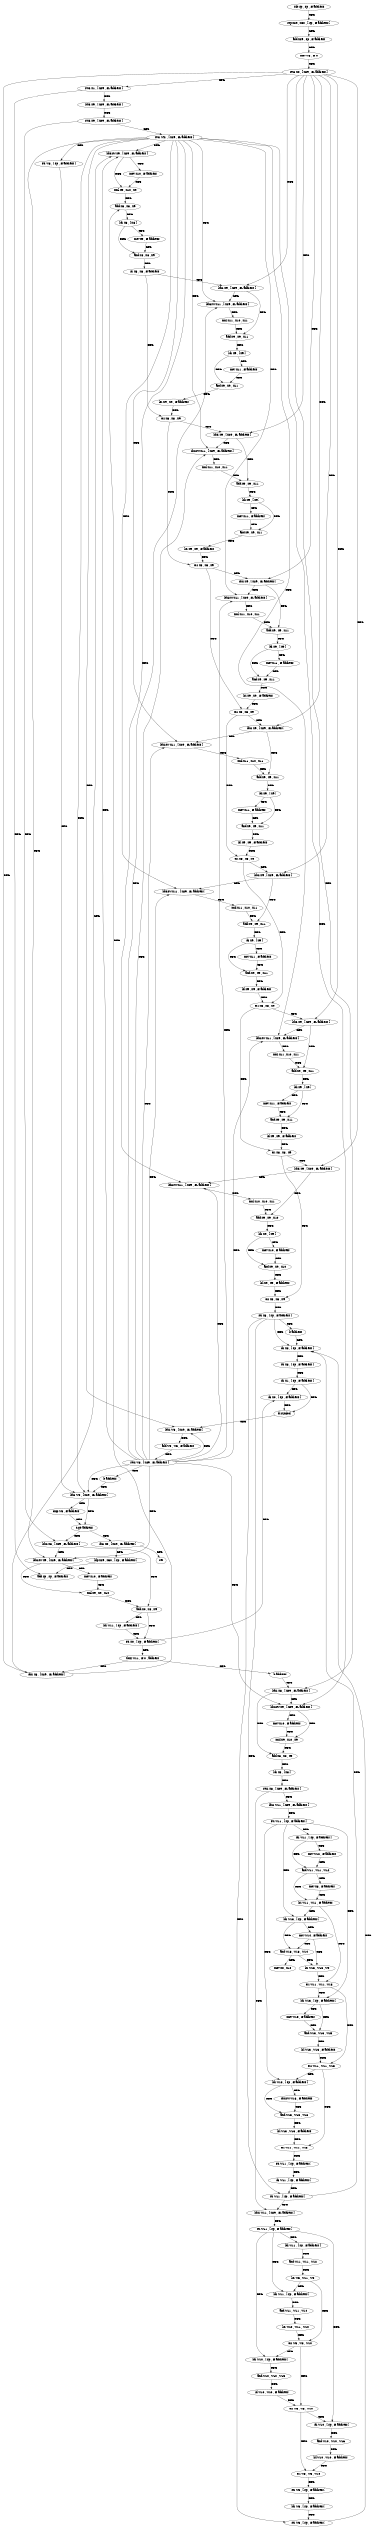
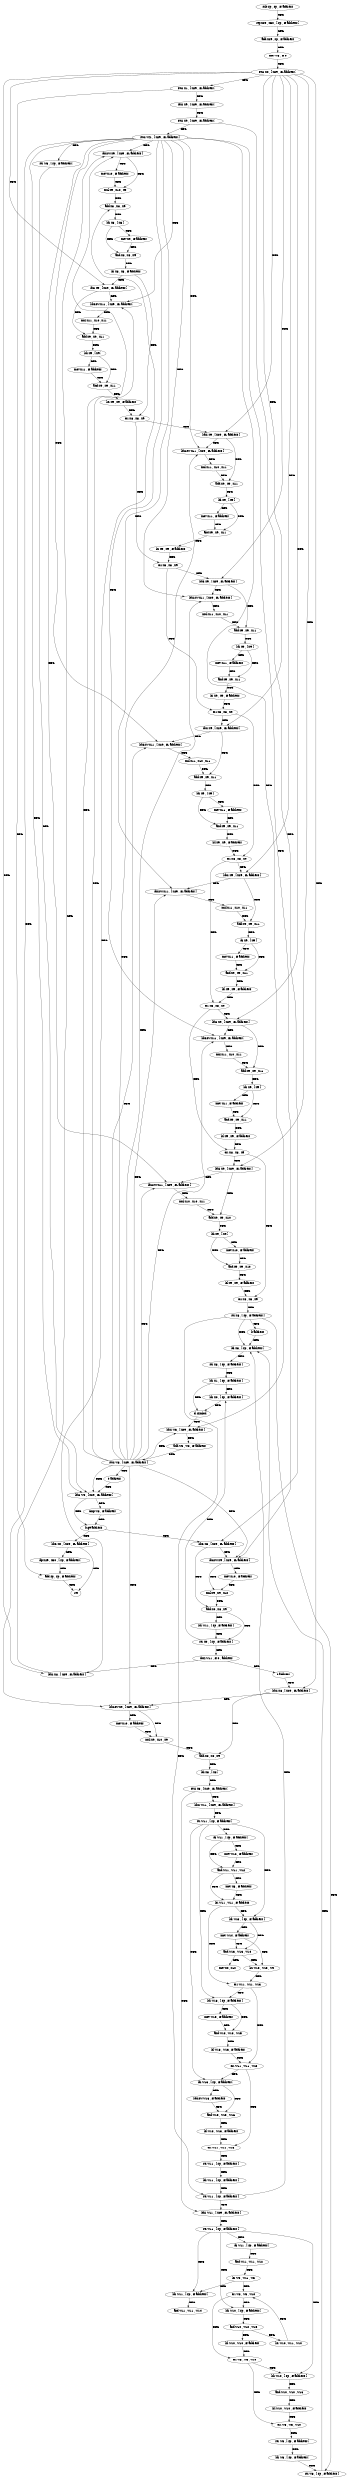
none -> (68, 1585)
(294, 2318) -> (265, 2335)
